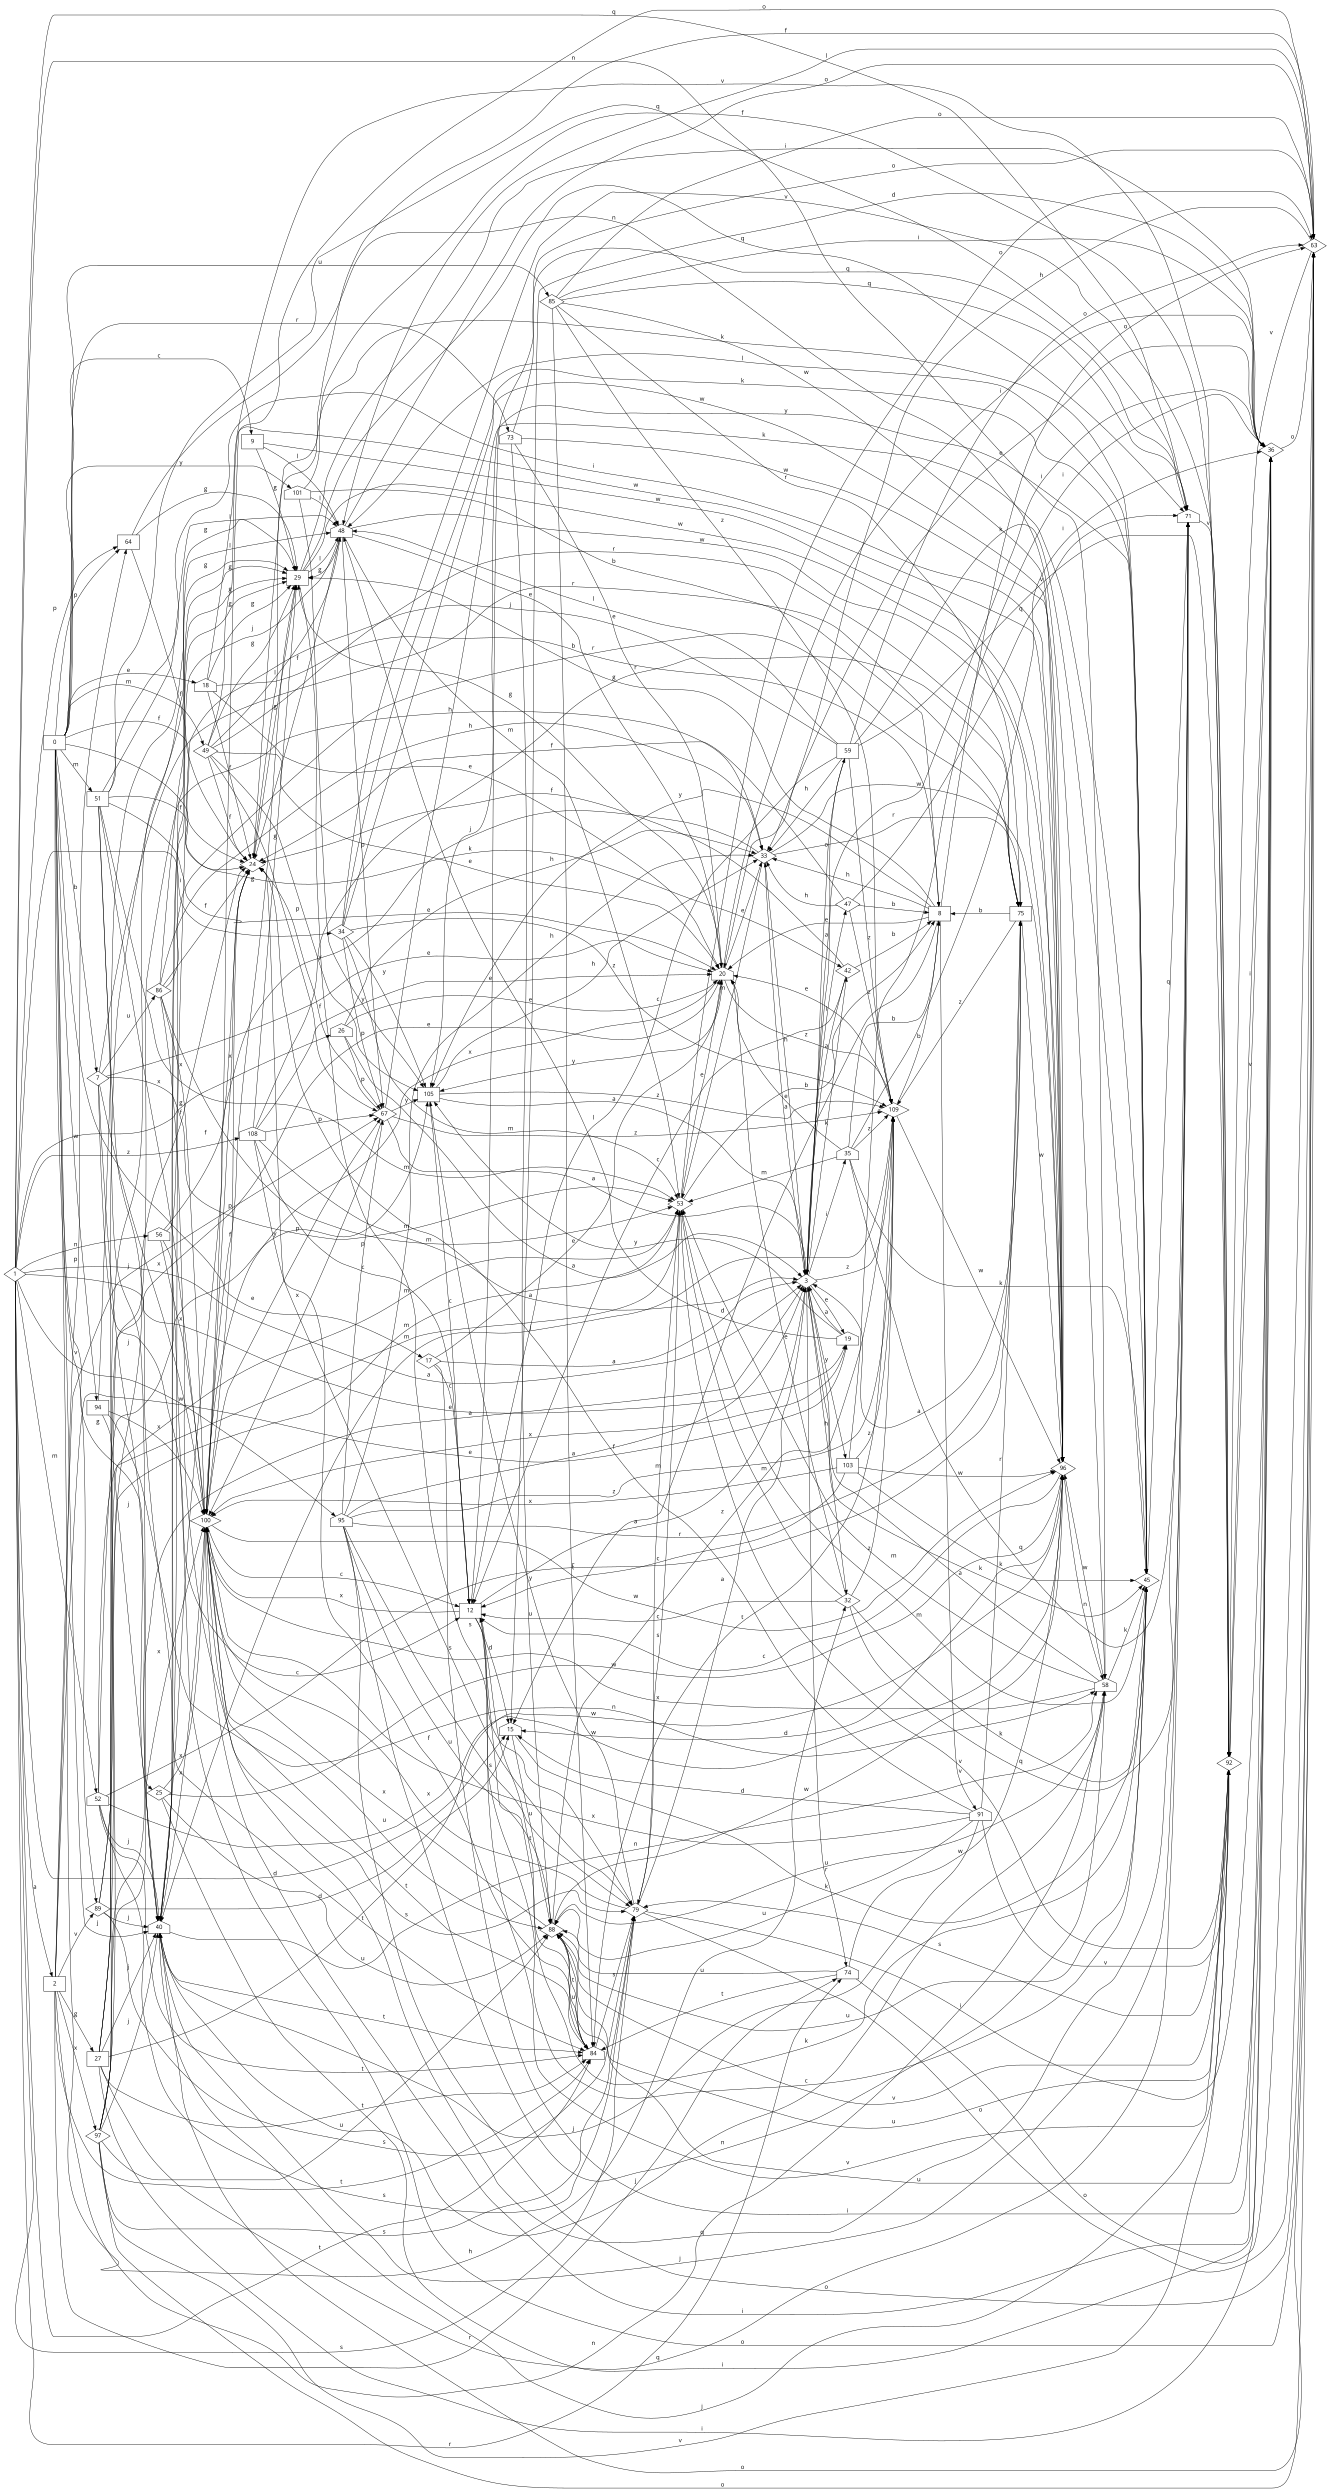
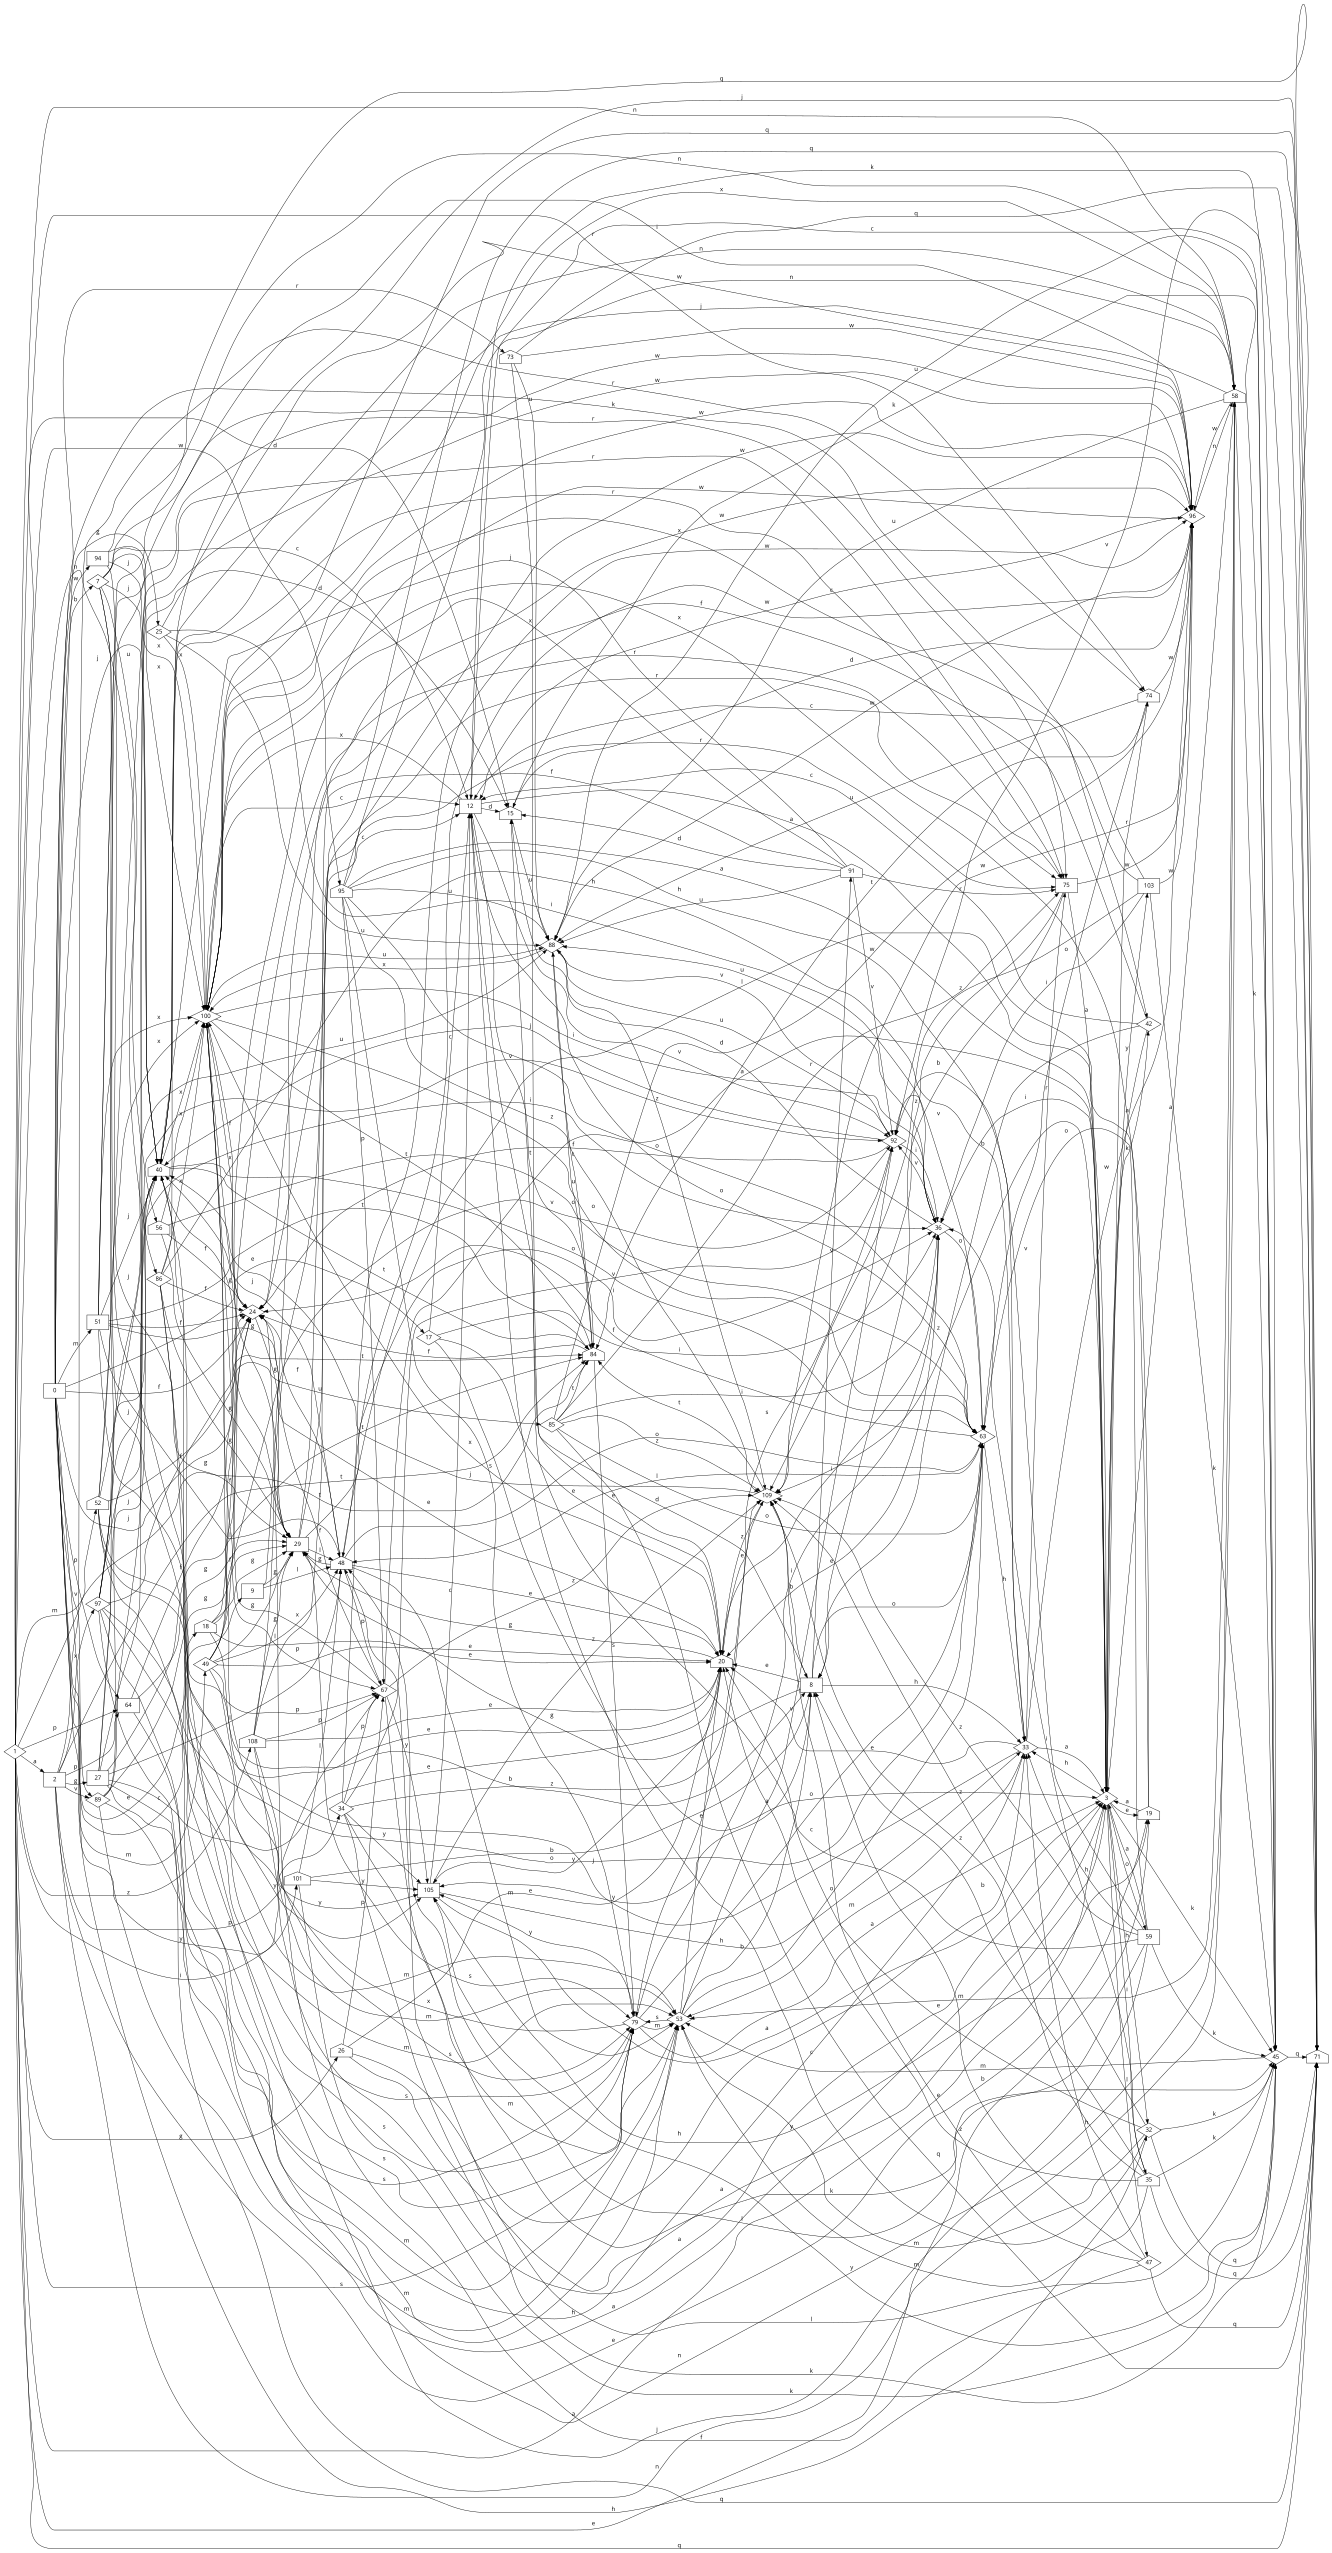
(742, 920) -> (869, 1751)
